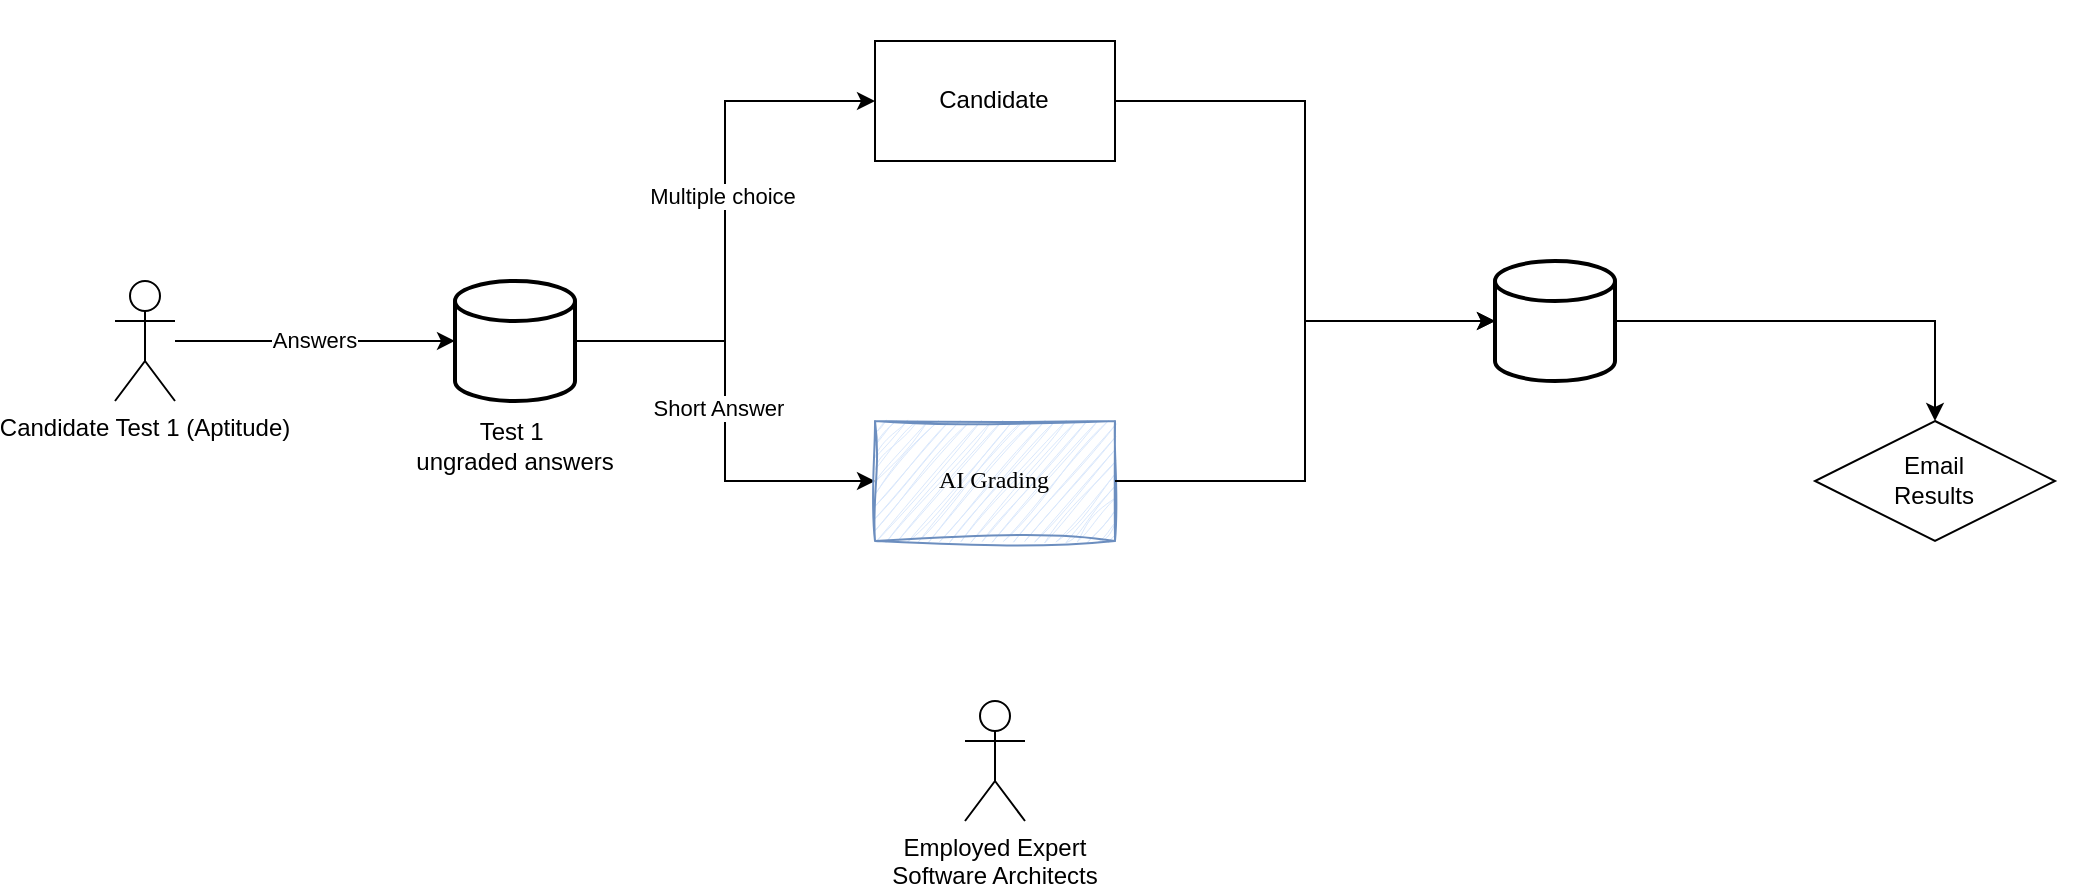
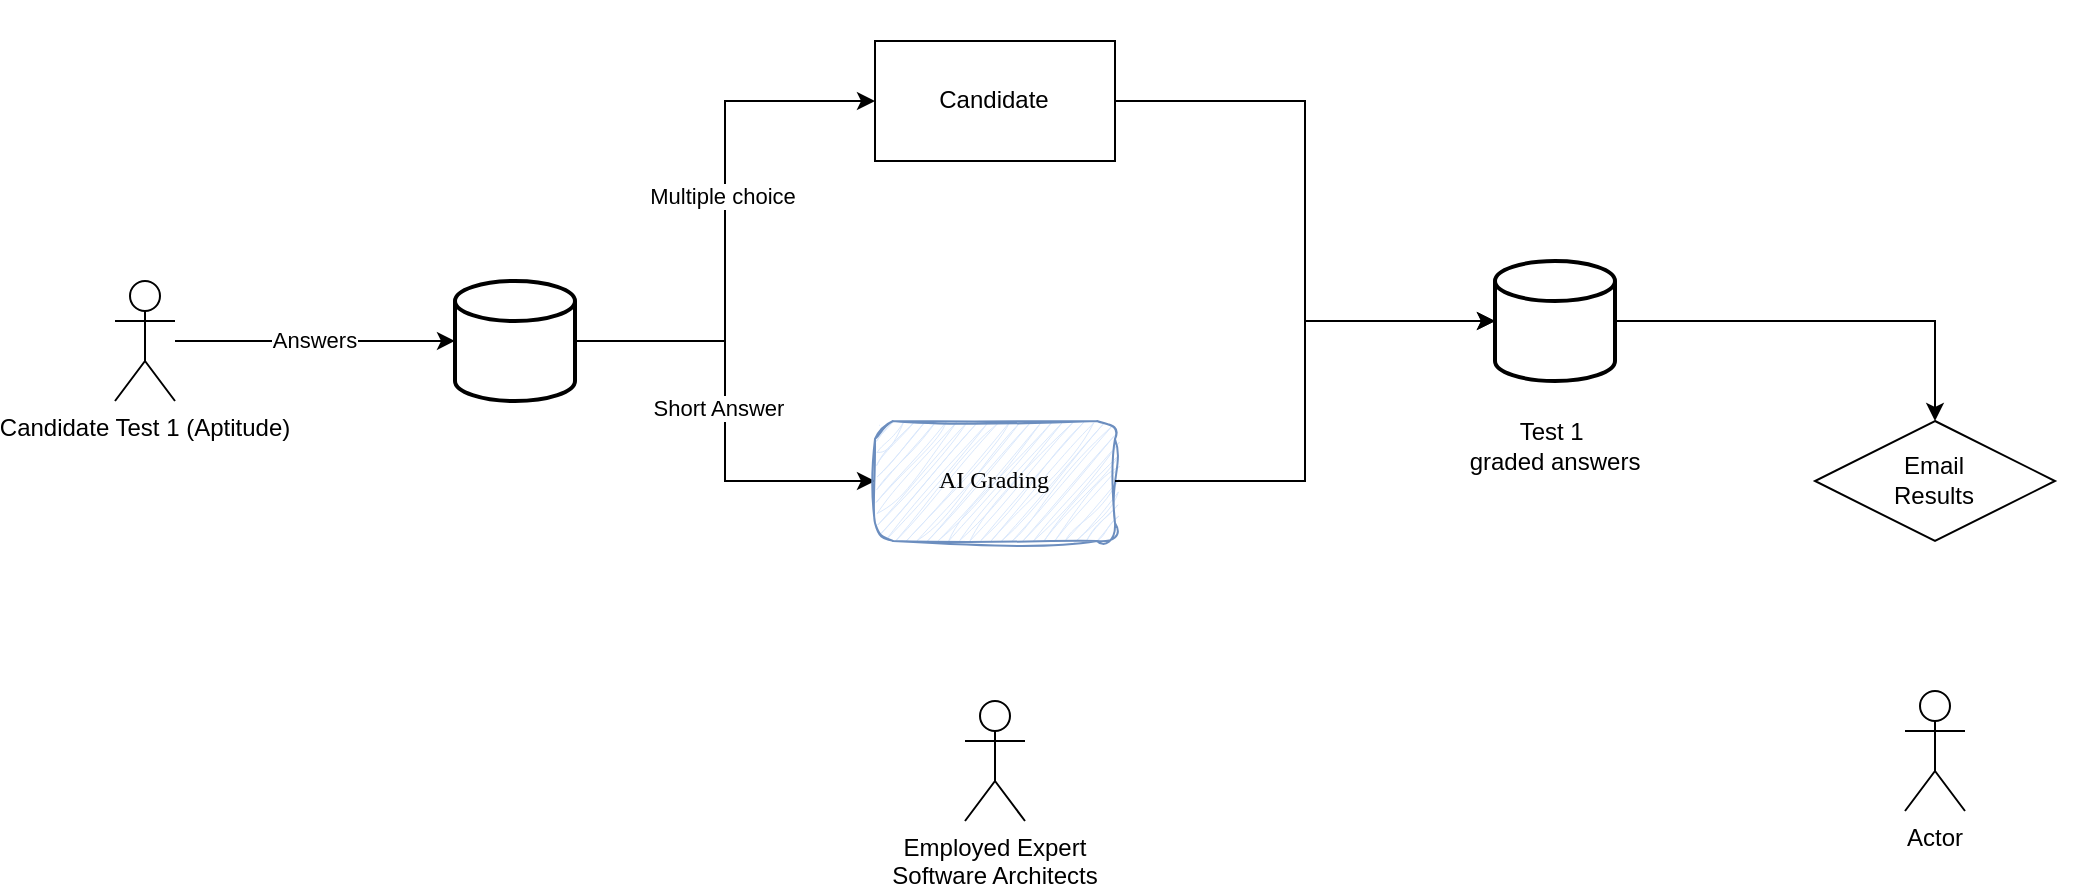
(515, 447) -> none
none -> (1555, 447)
(995, 481) -> (995, 481)
none -> (1935, 751)
